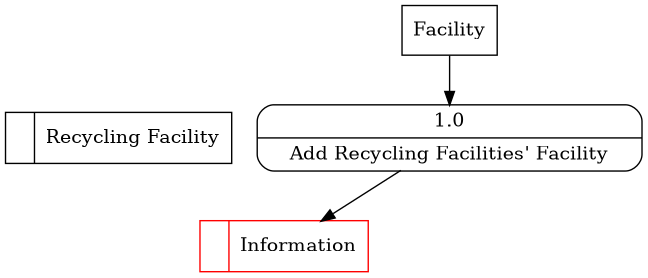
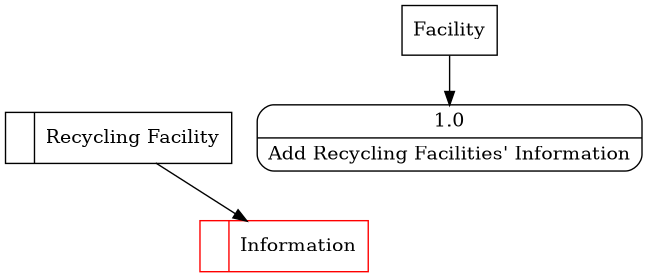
(450, 154) -> (450, 154)
(367, 192) -> (196, 188)
